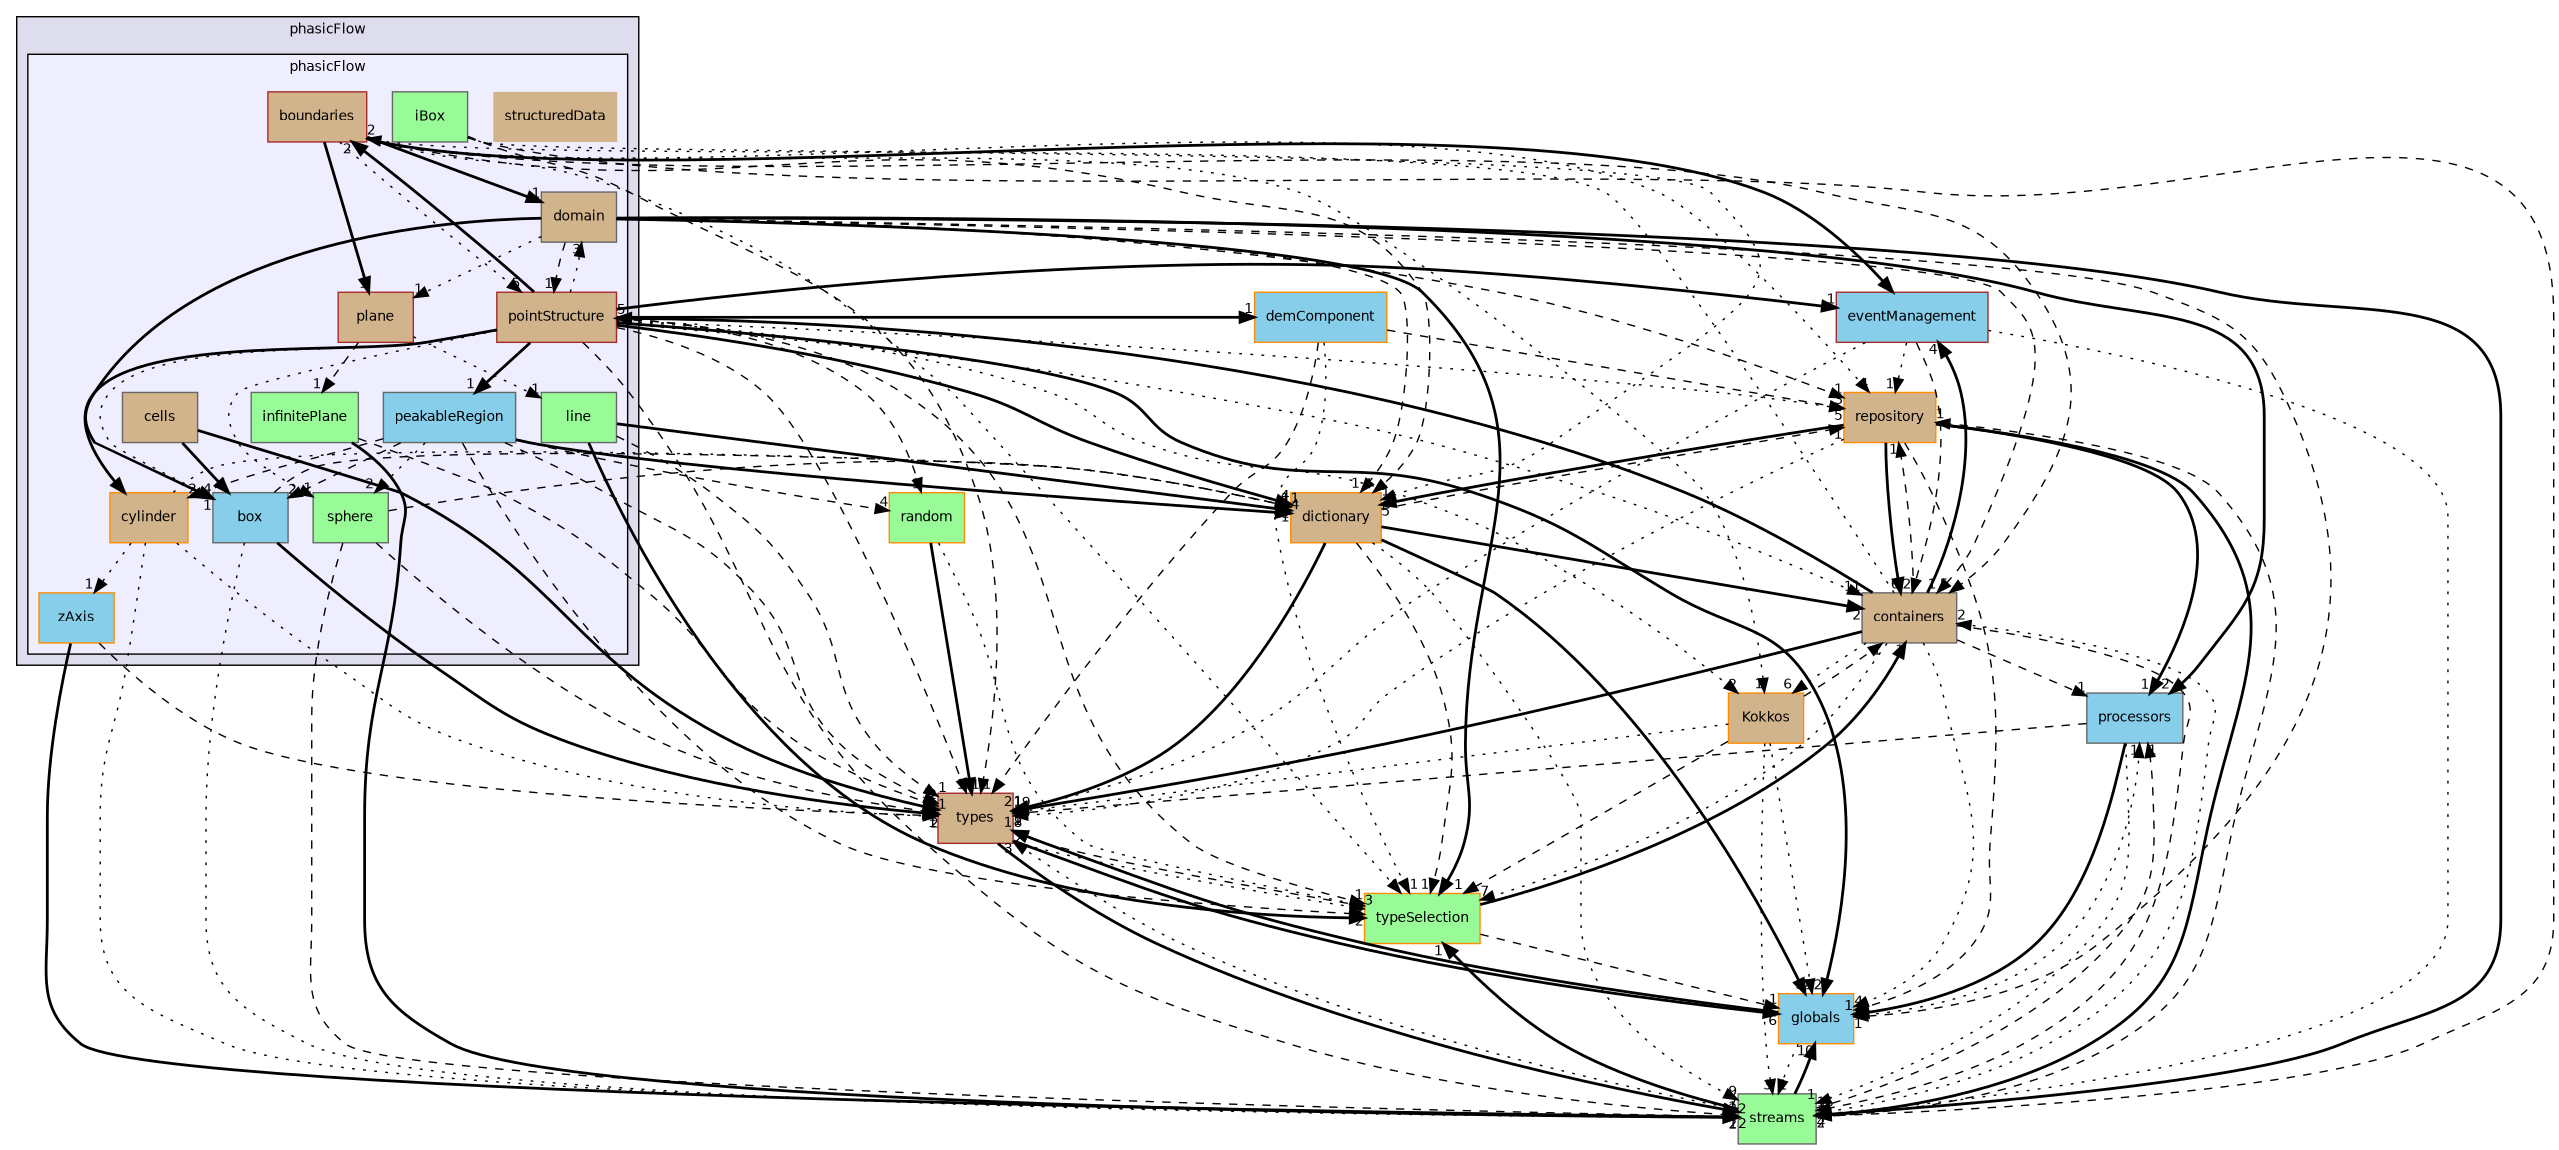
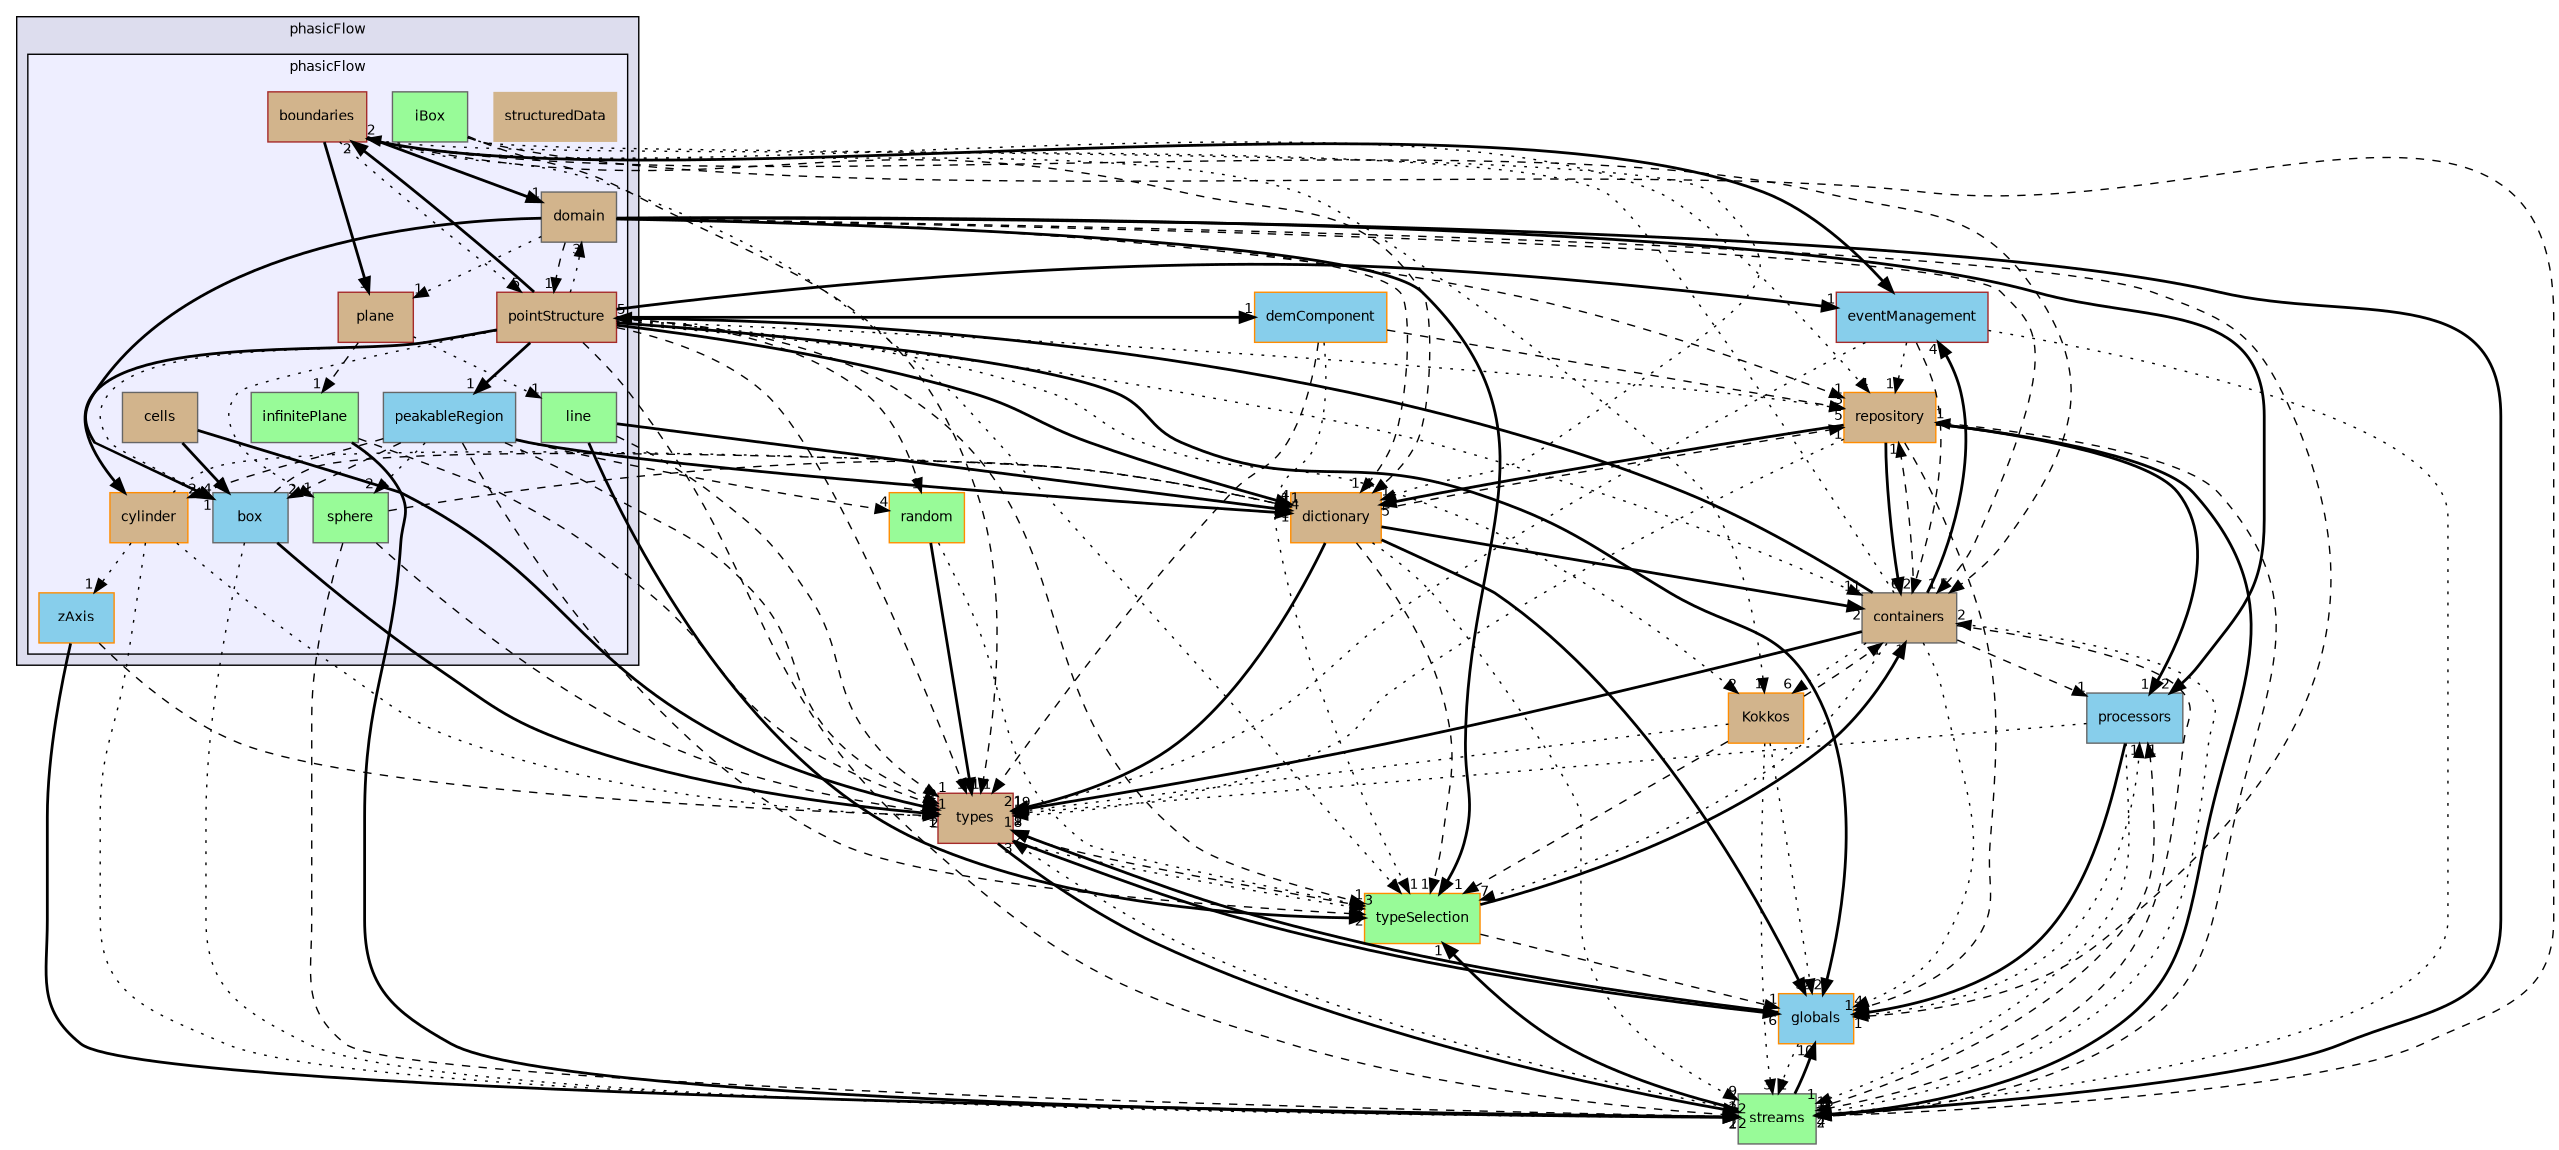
(1583, 766) -> (1583, 766)
